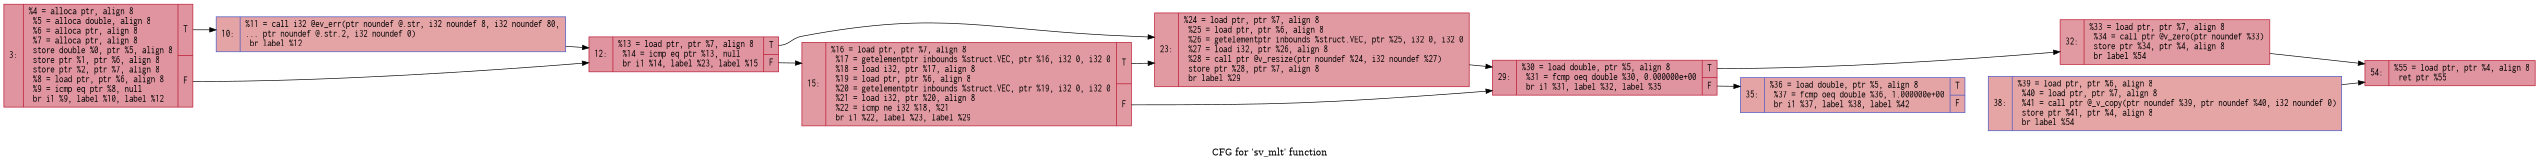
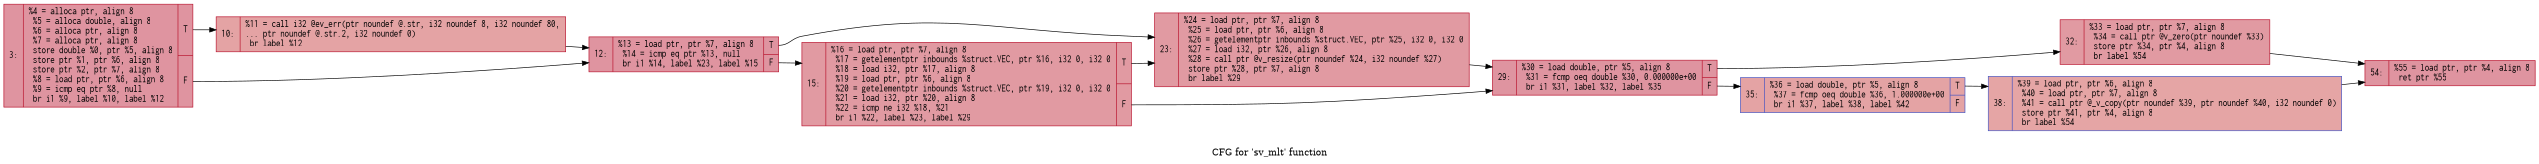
(391, 34) -> (391, 34)
none -> (1973, 86)
